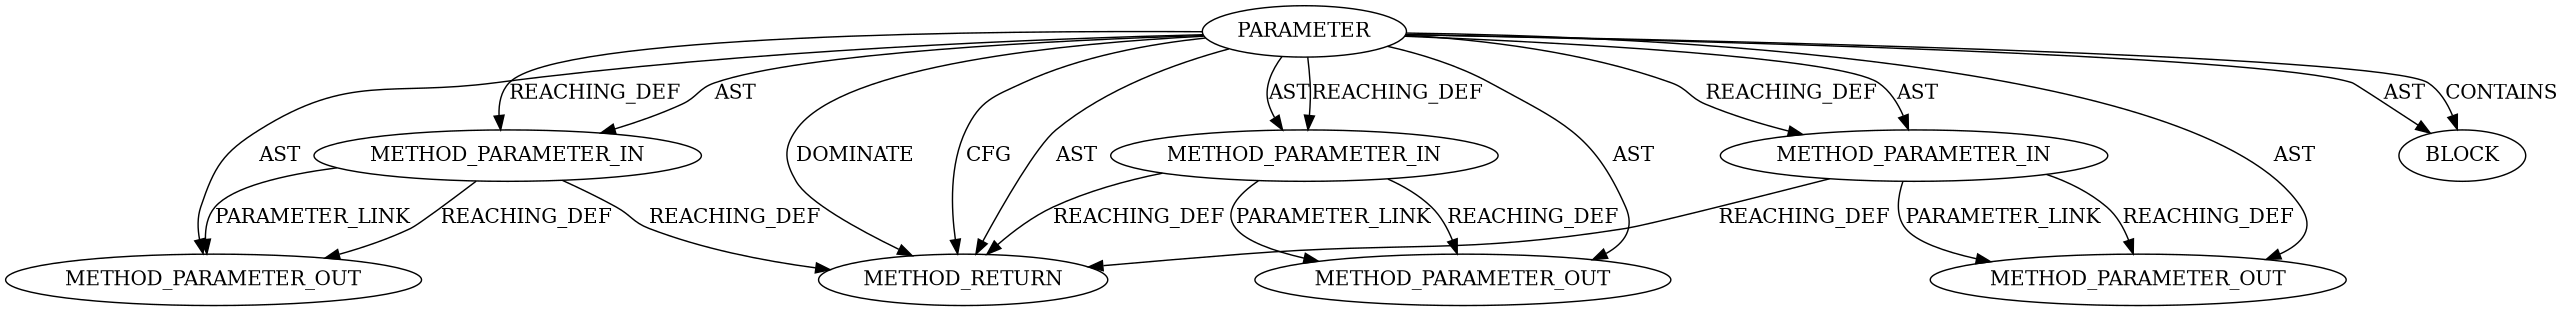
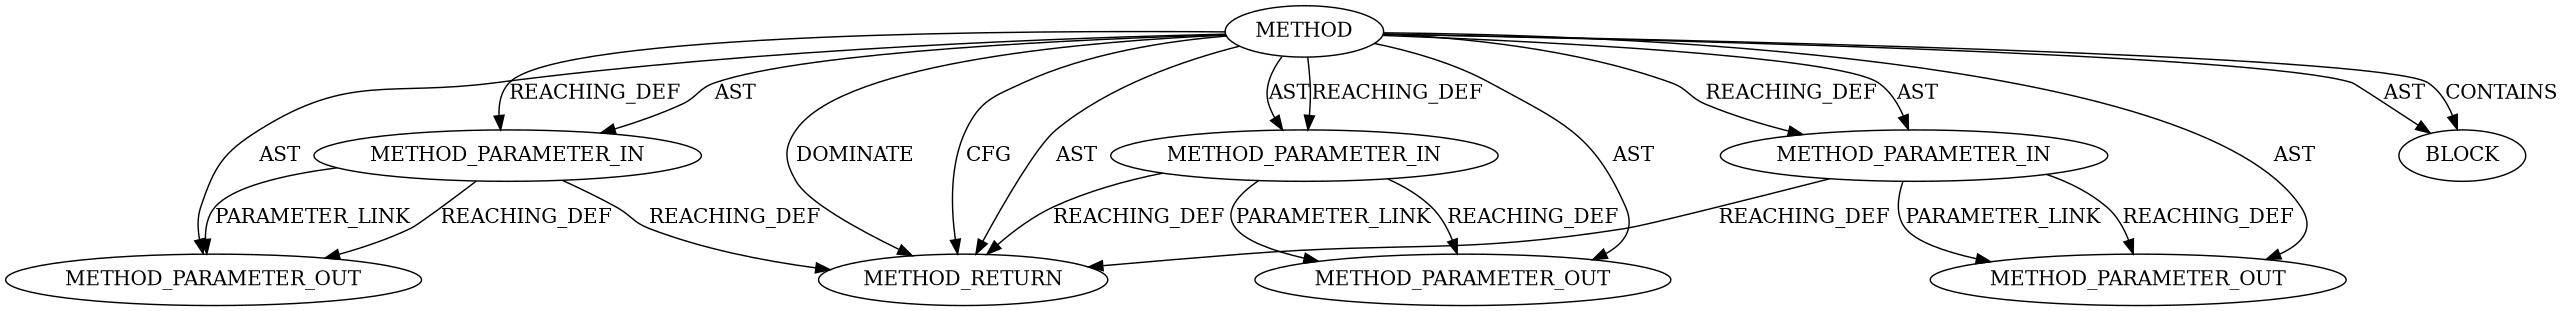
(1304, 31) -> (1304, 31)
